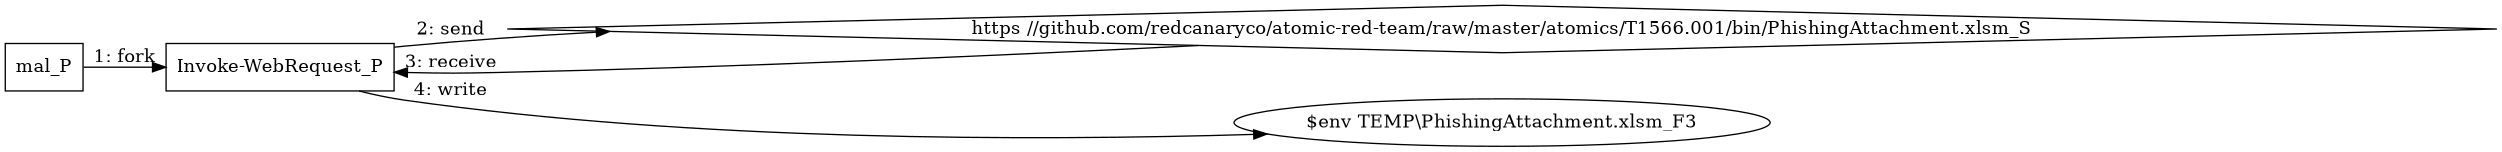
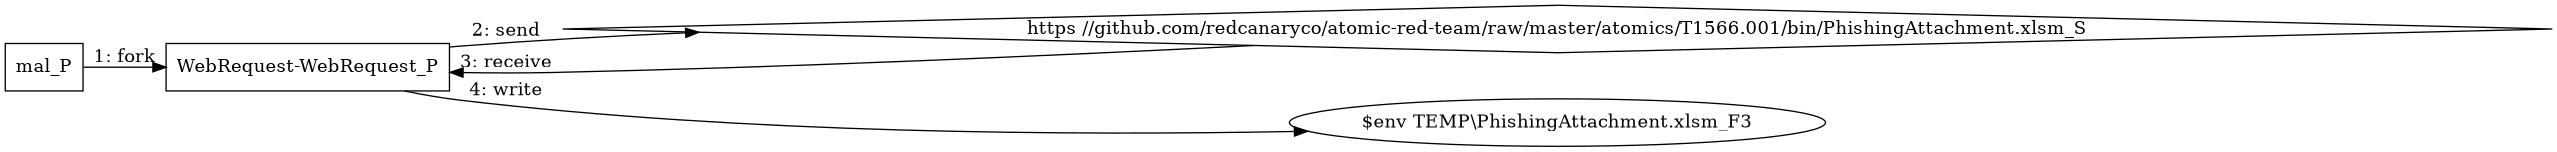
(280, 67) -> (308, 67)
